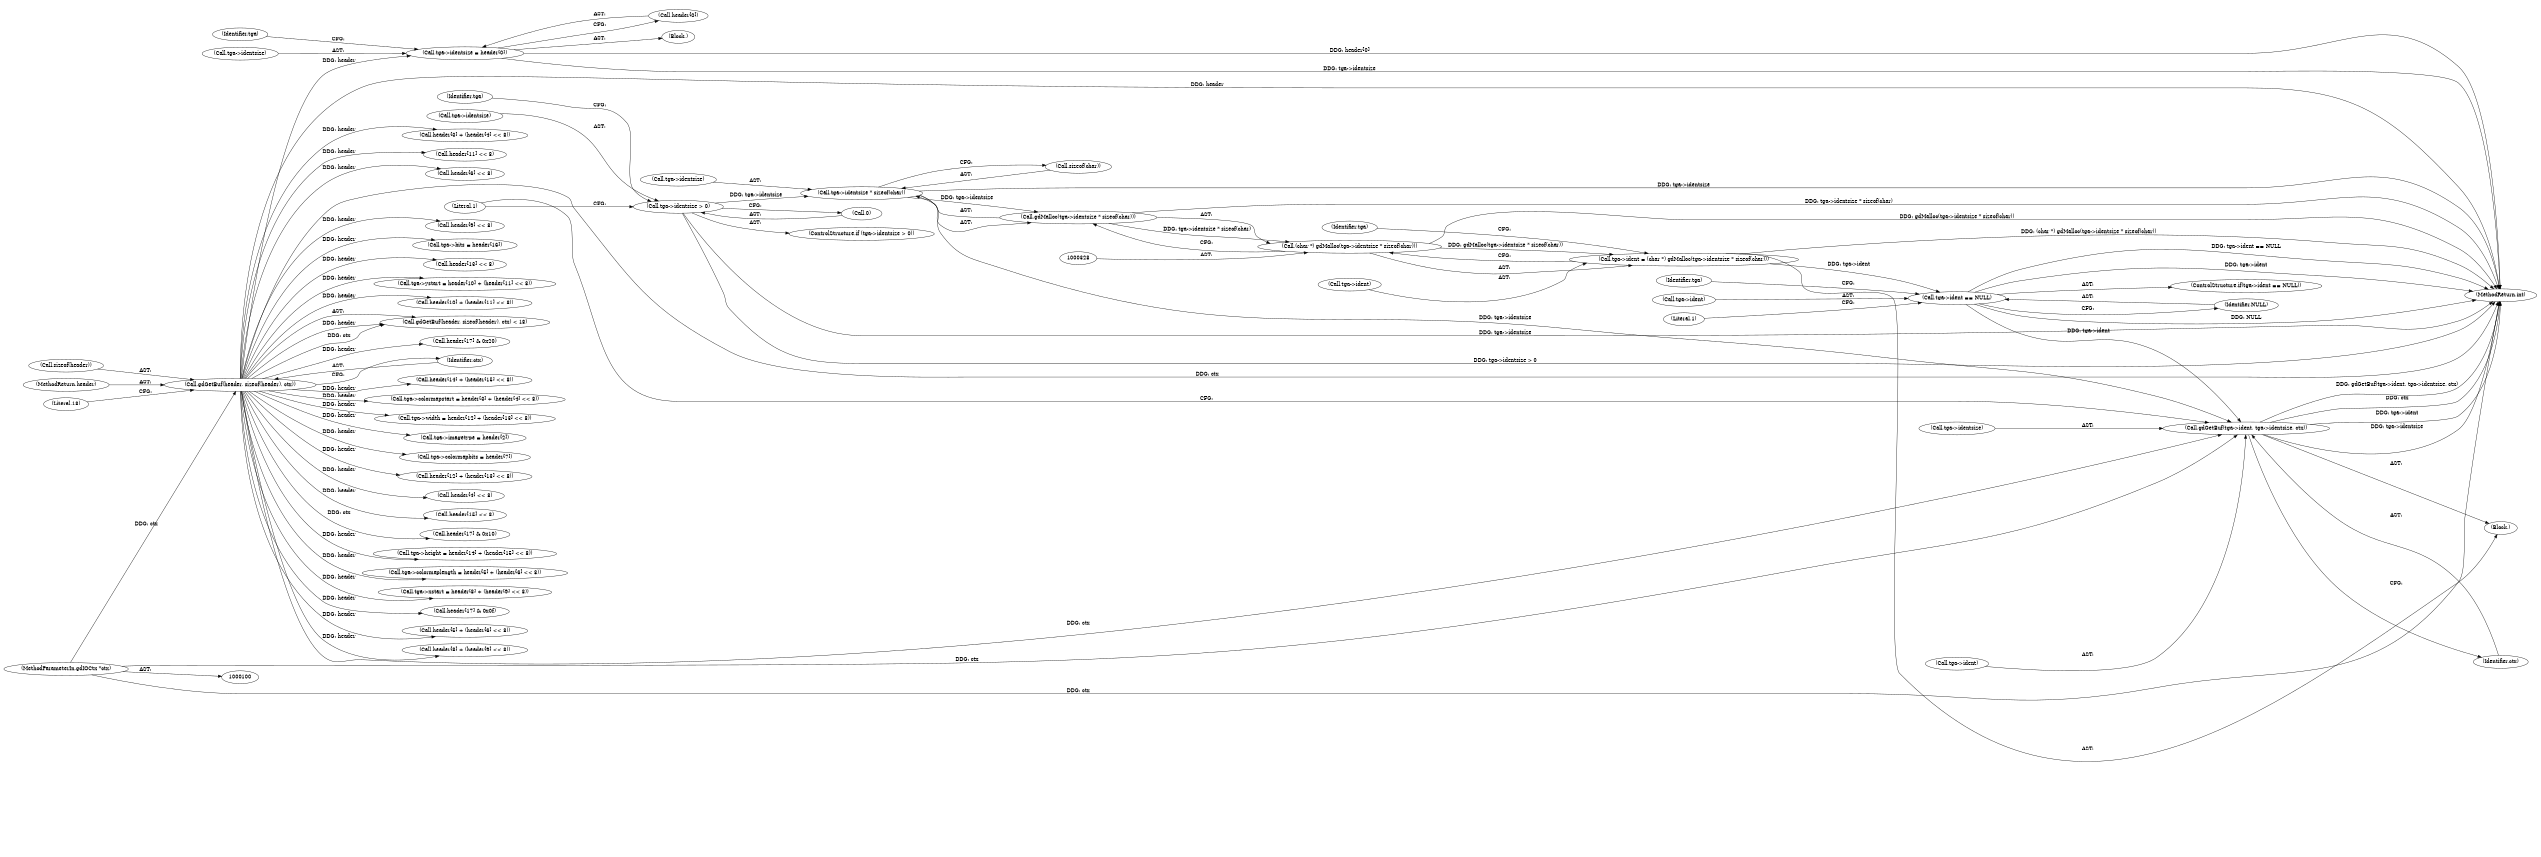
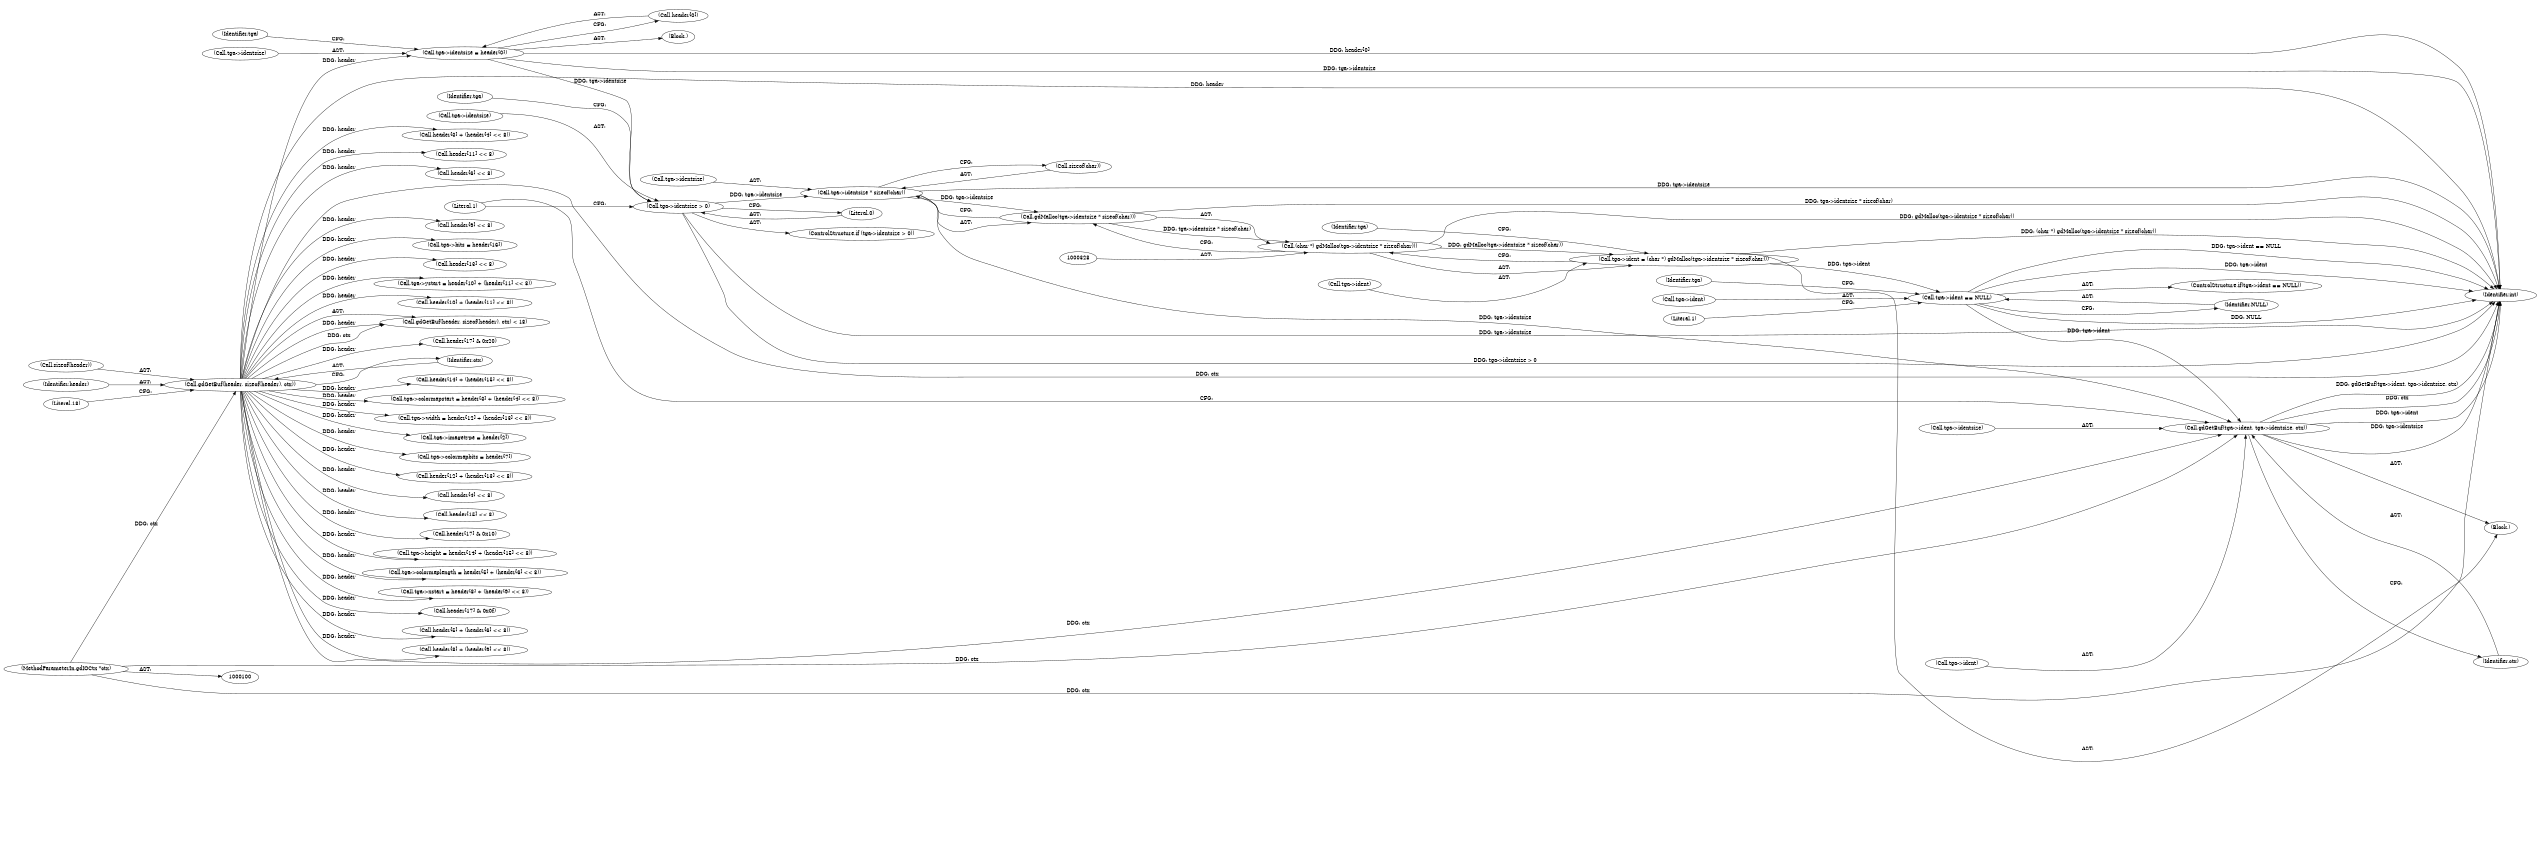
none -> (610, 94)
(967, 211) -> (967, 211)
(862, 214) -> (862, 214)
(2501, 295) -> (2501, 295)
(66, 385) -> (66, 385)
(339, 513) -> (339, 513)
